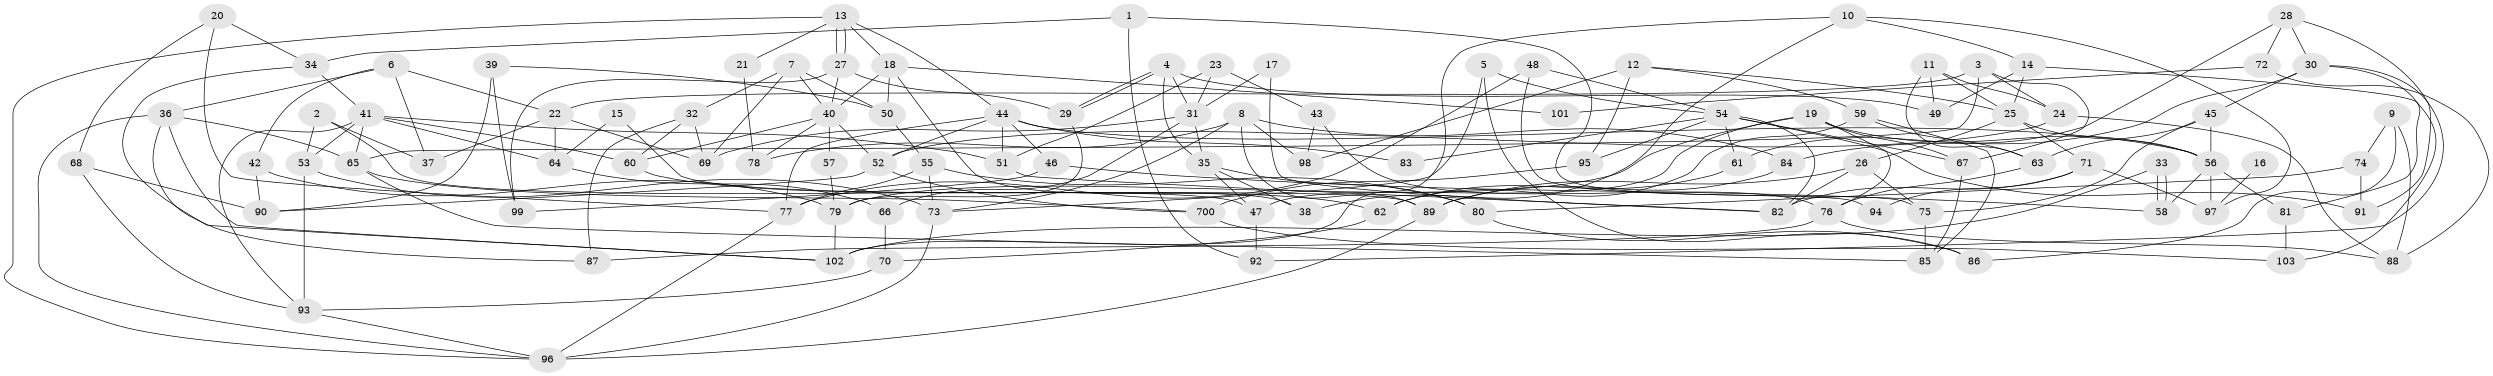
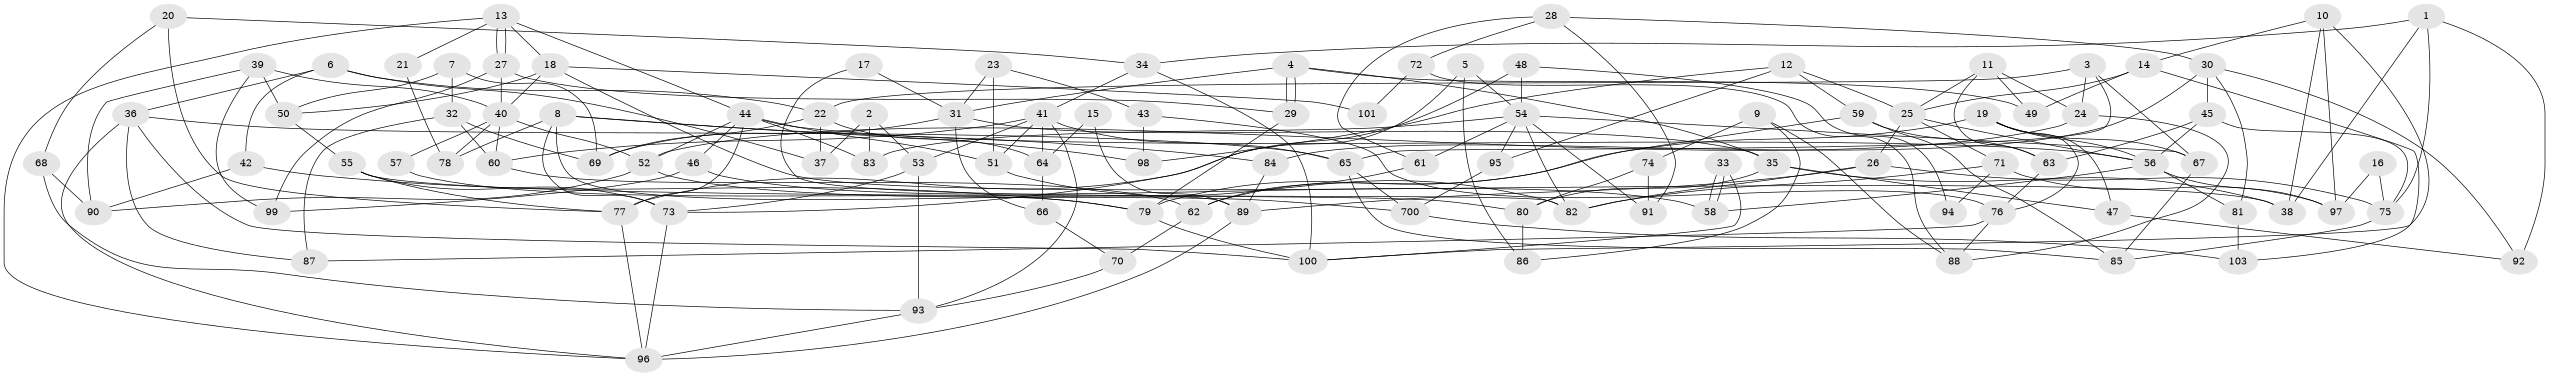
(810, 89) -> (371, 86)
none -> (2354, 119)
none -> (2382, 188)
(778, 193) -> (869, 143)
(835, 262) -> (1308, 262)
